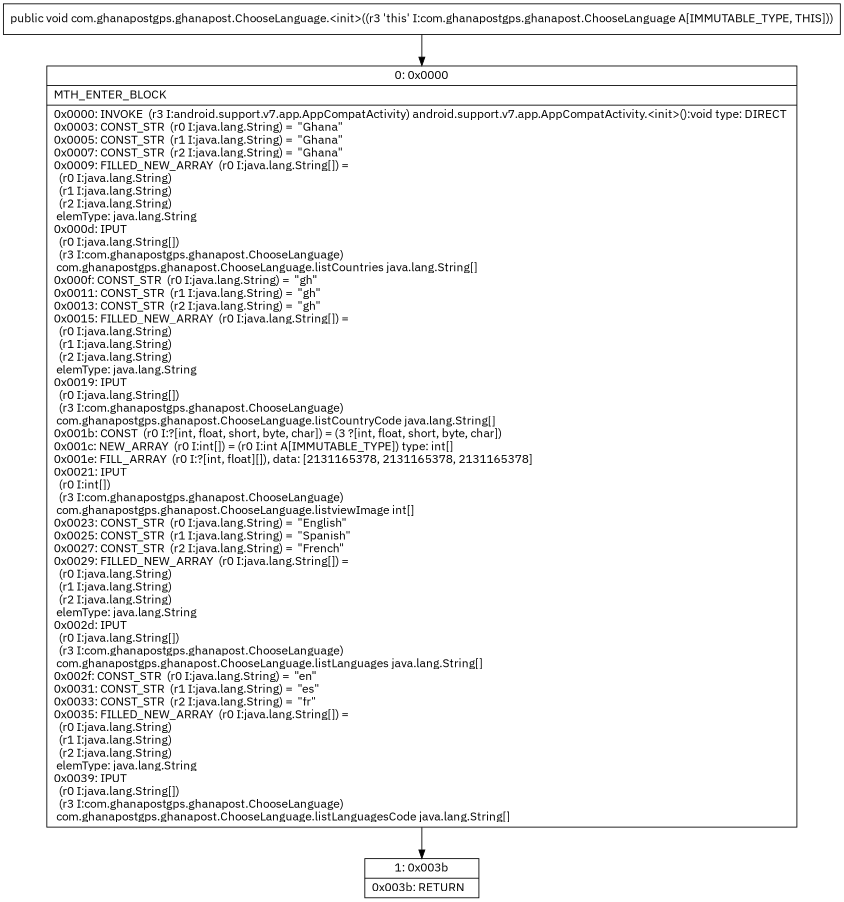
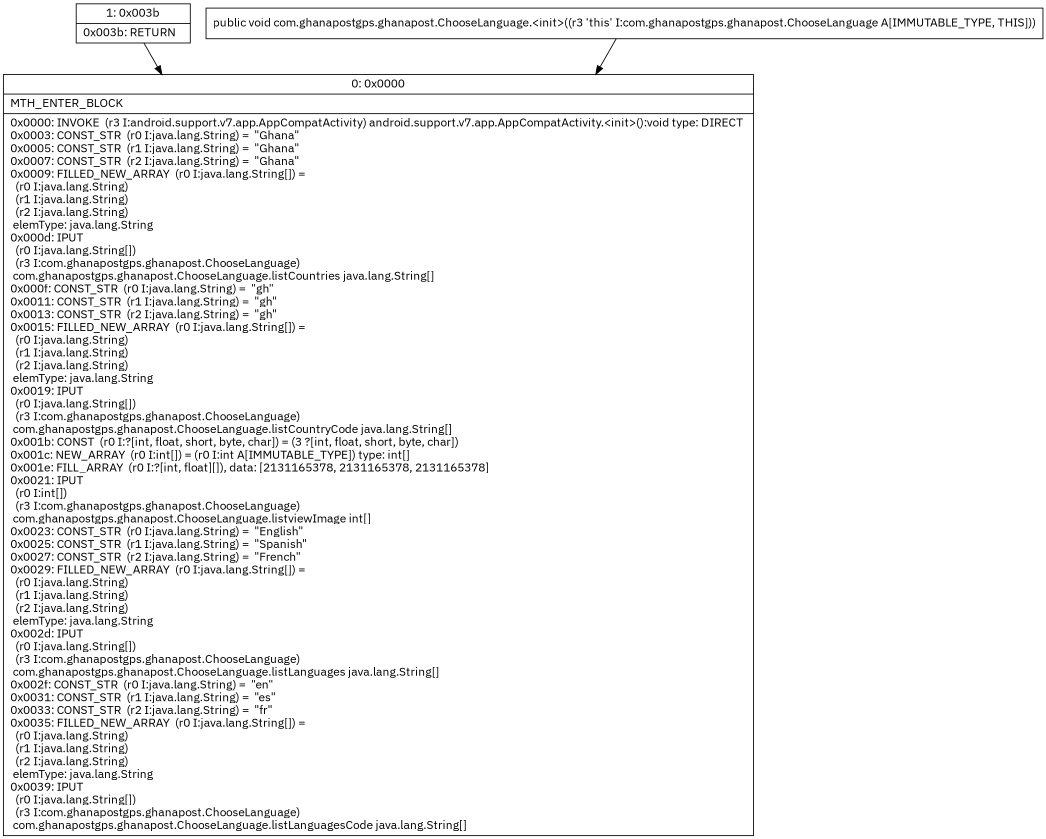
(422, 839) -> (151, 55)
